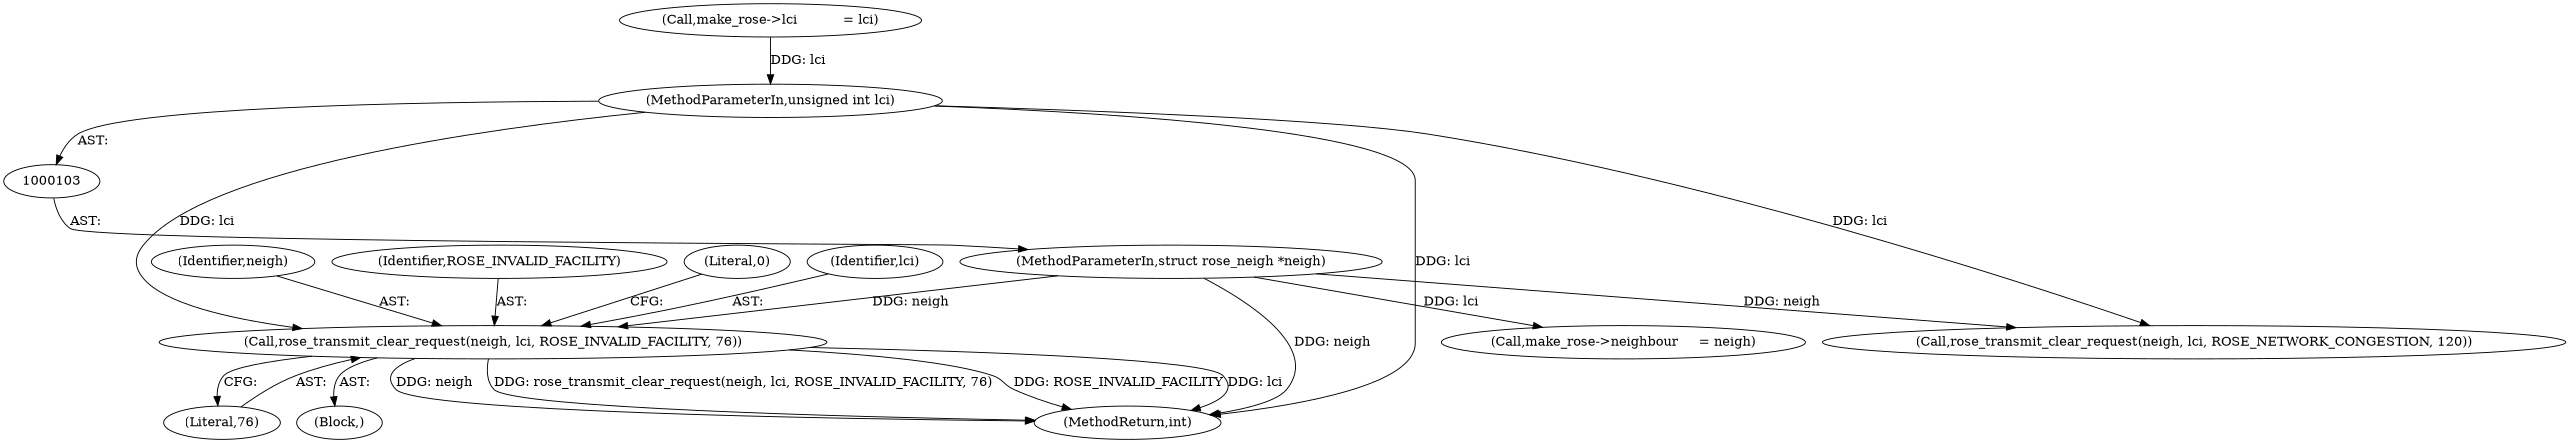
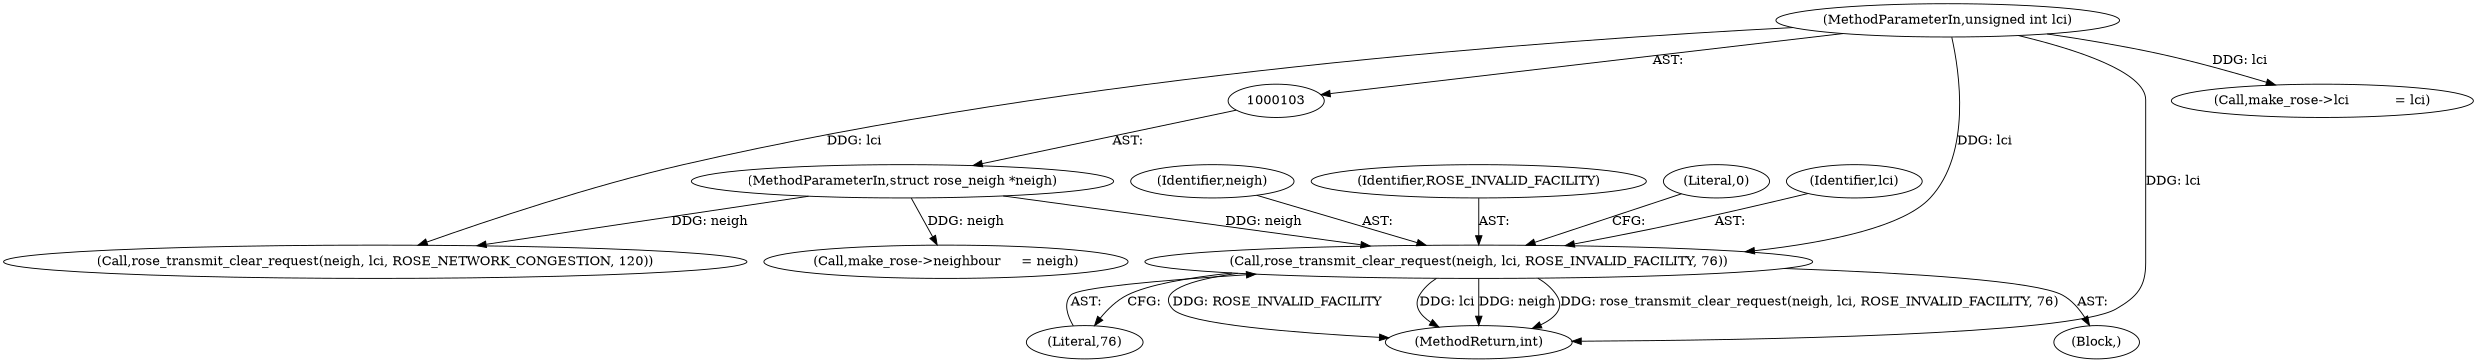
(771, 56) -> (2158, 53)
(1451, 302) -> (966, 222)
(1291, 350) -> none
